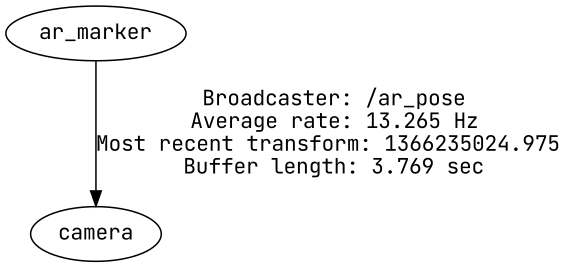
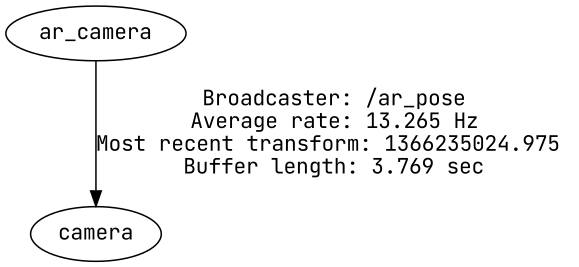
(96, 33) -> (96, 33)
